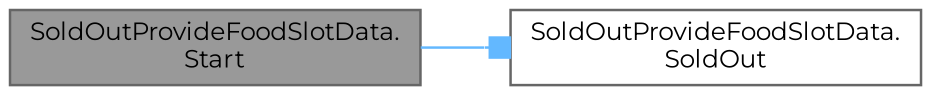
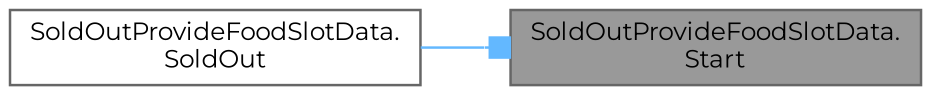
(452, 48) -> (452, 48)
